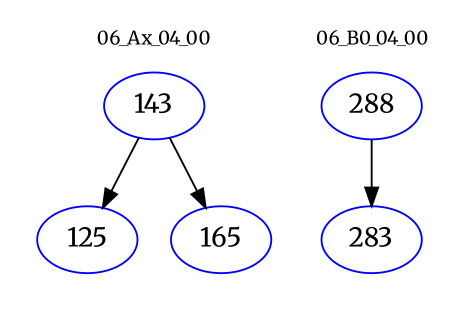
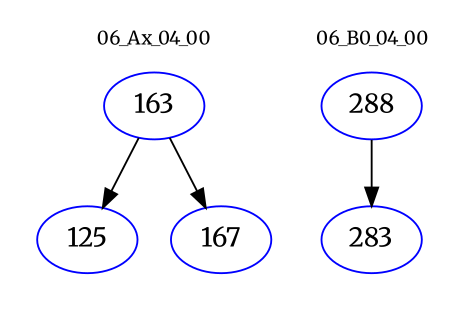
(154, 106) -> (154, 106)
(221, 240) -> (221, 240)
